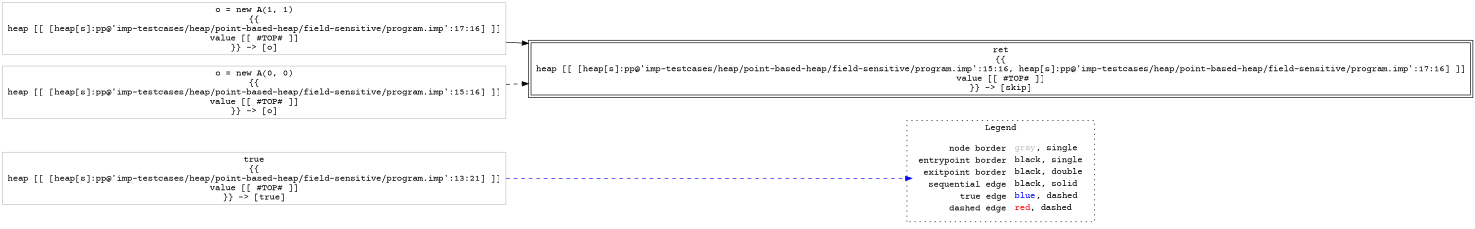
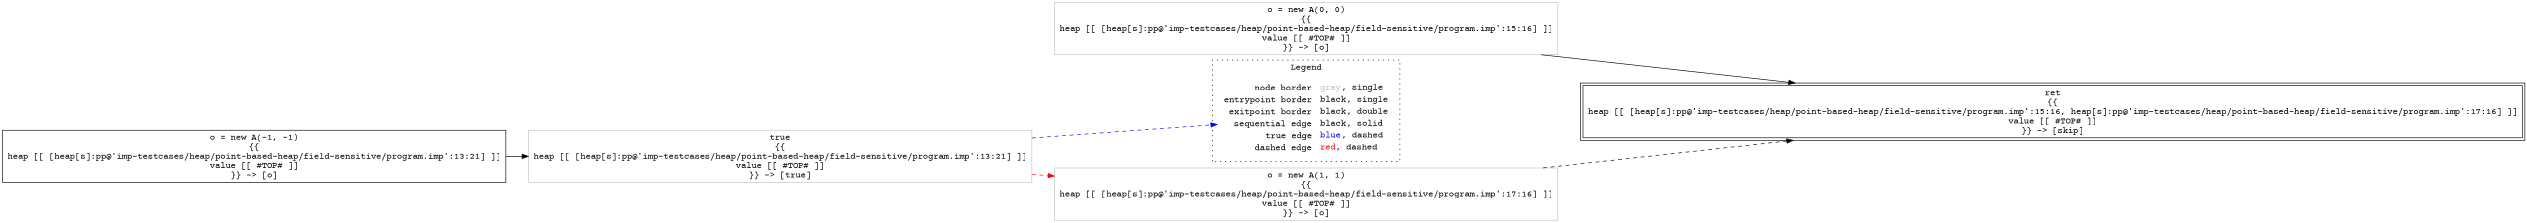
(514, 43) -> (1665, 154)
(514, 84) -> (1665, 69)
none -> (254, 156)
none -> (1040, 175)
